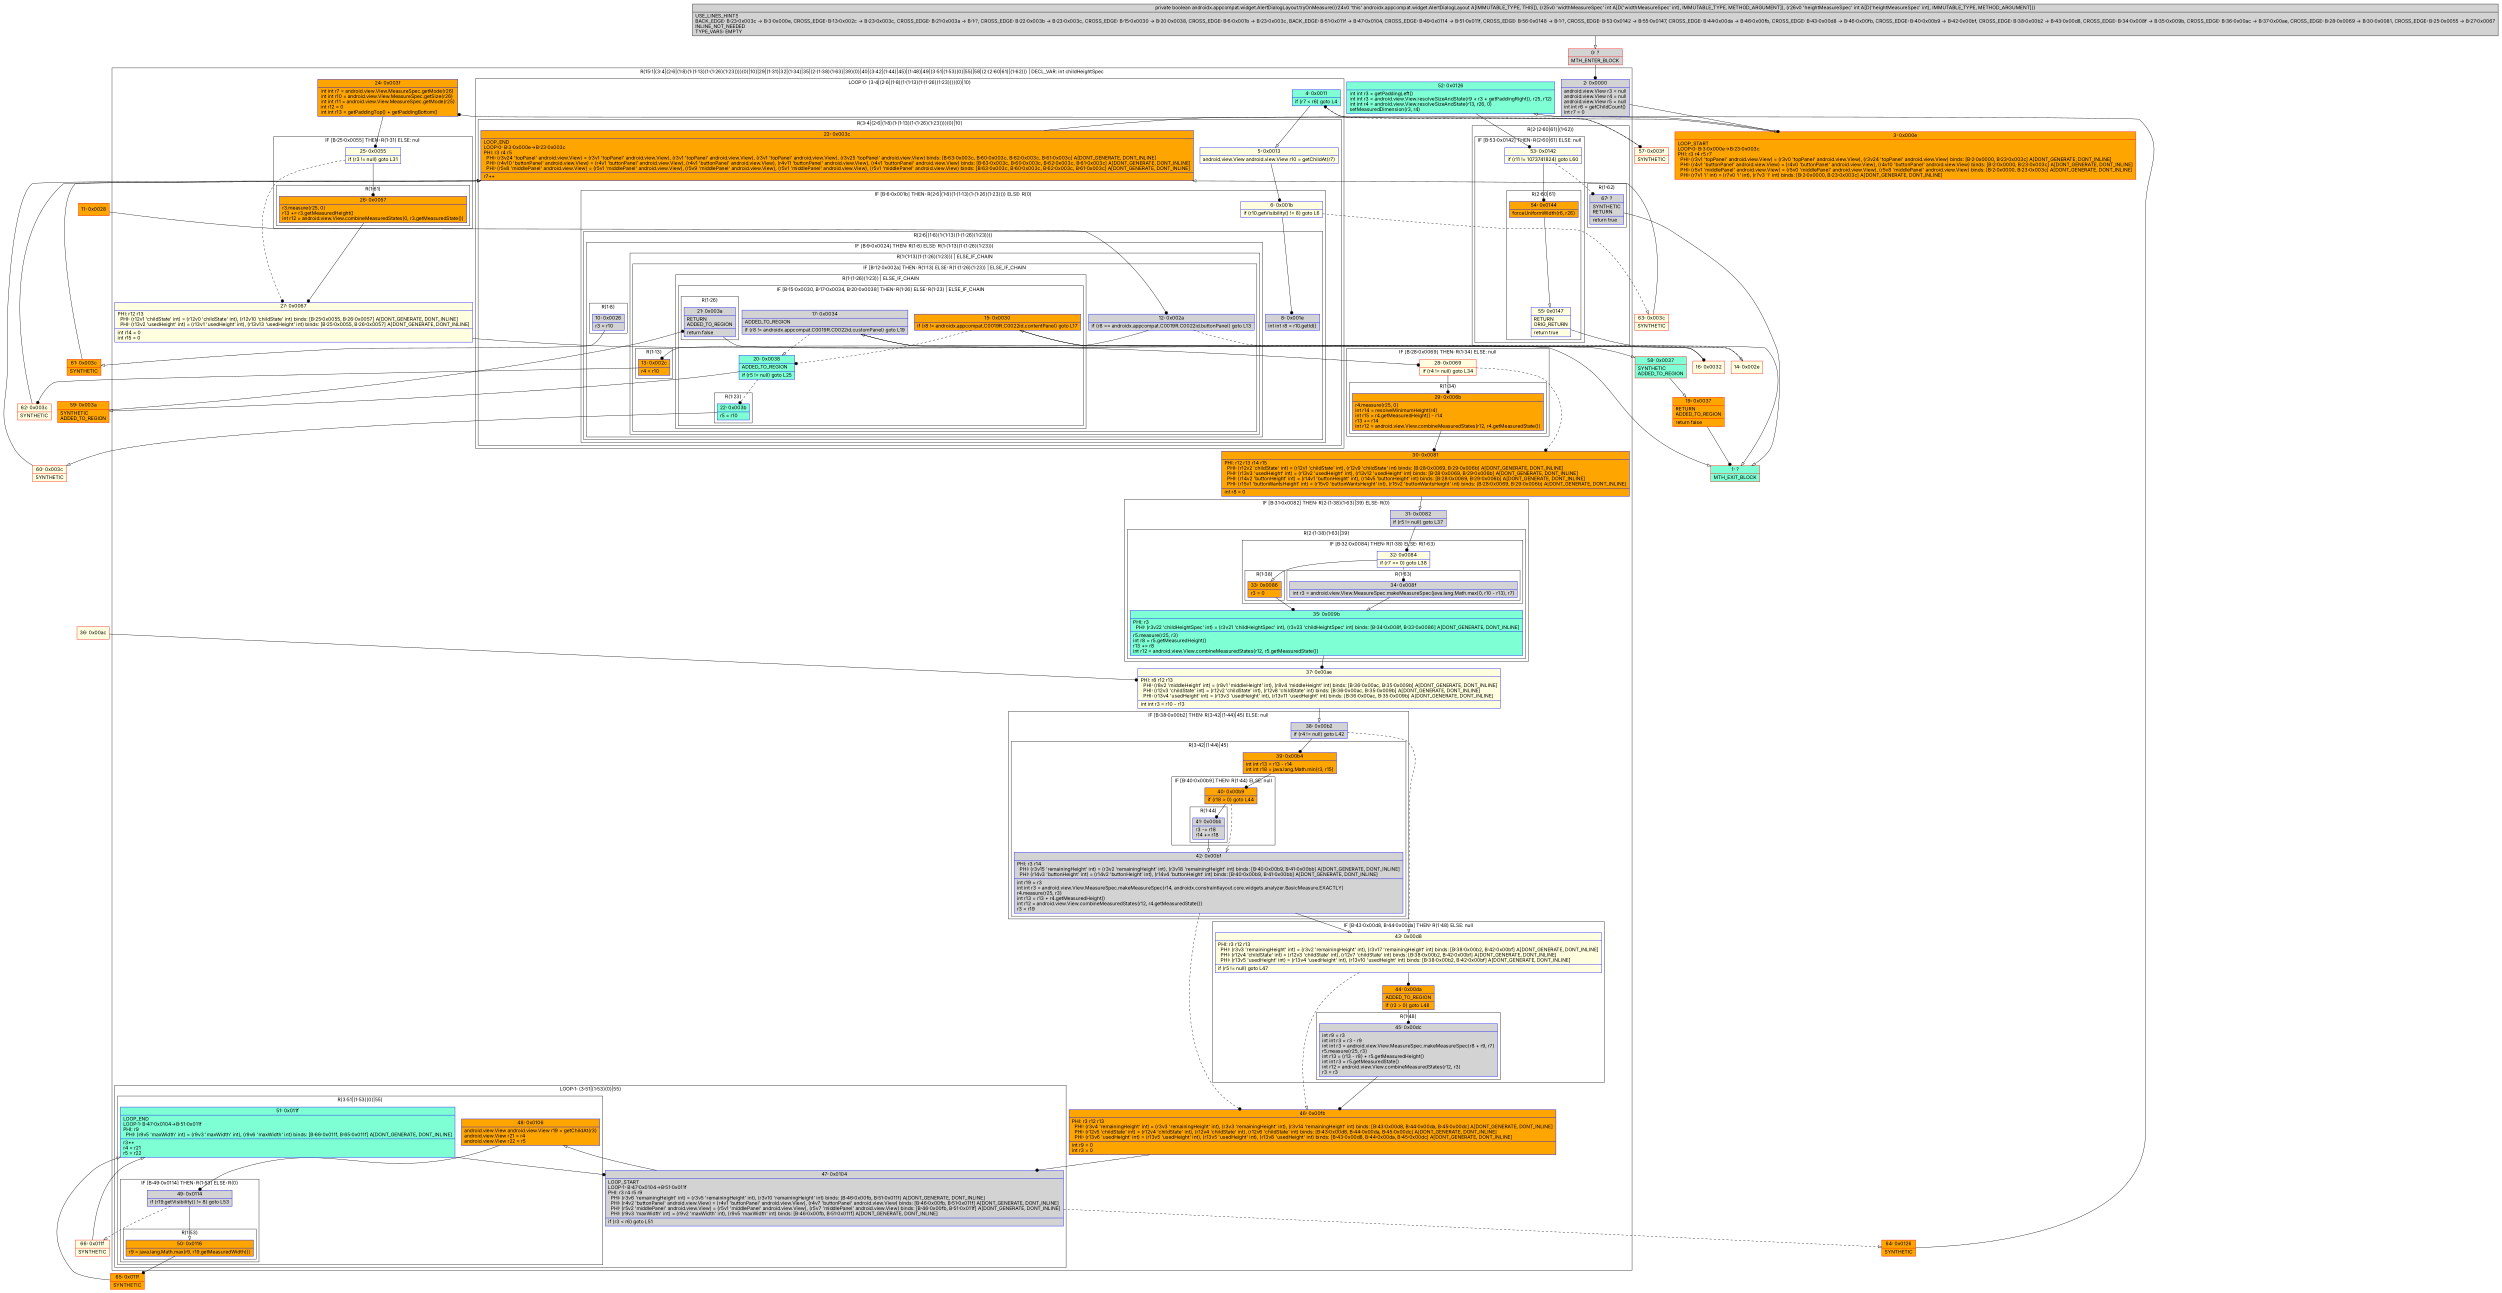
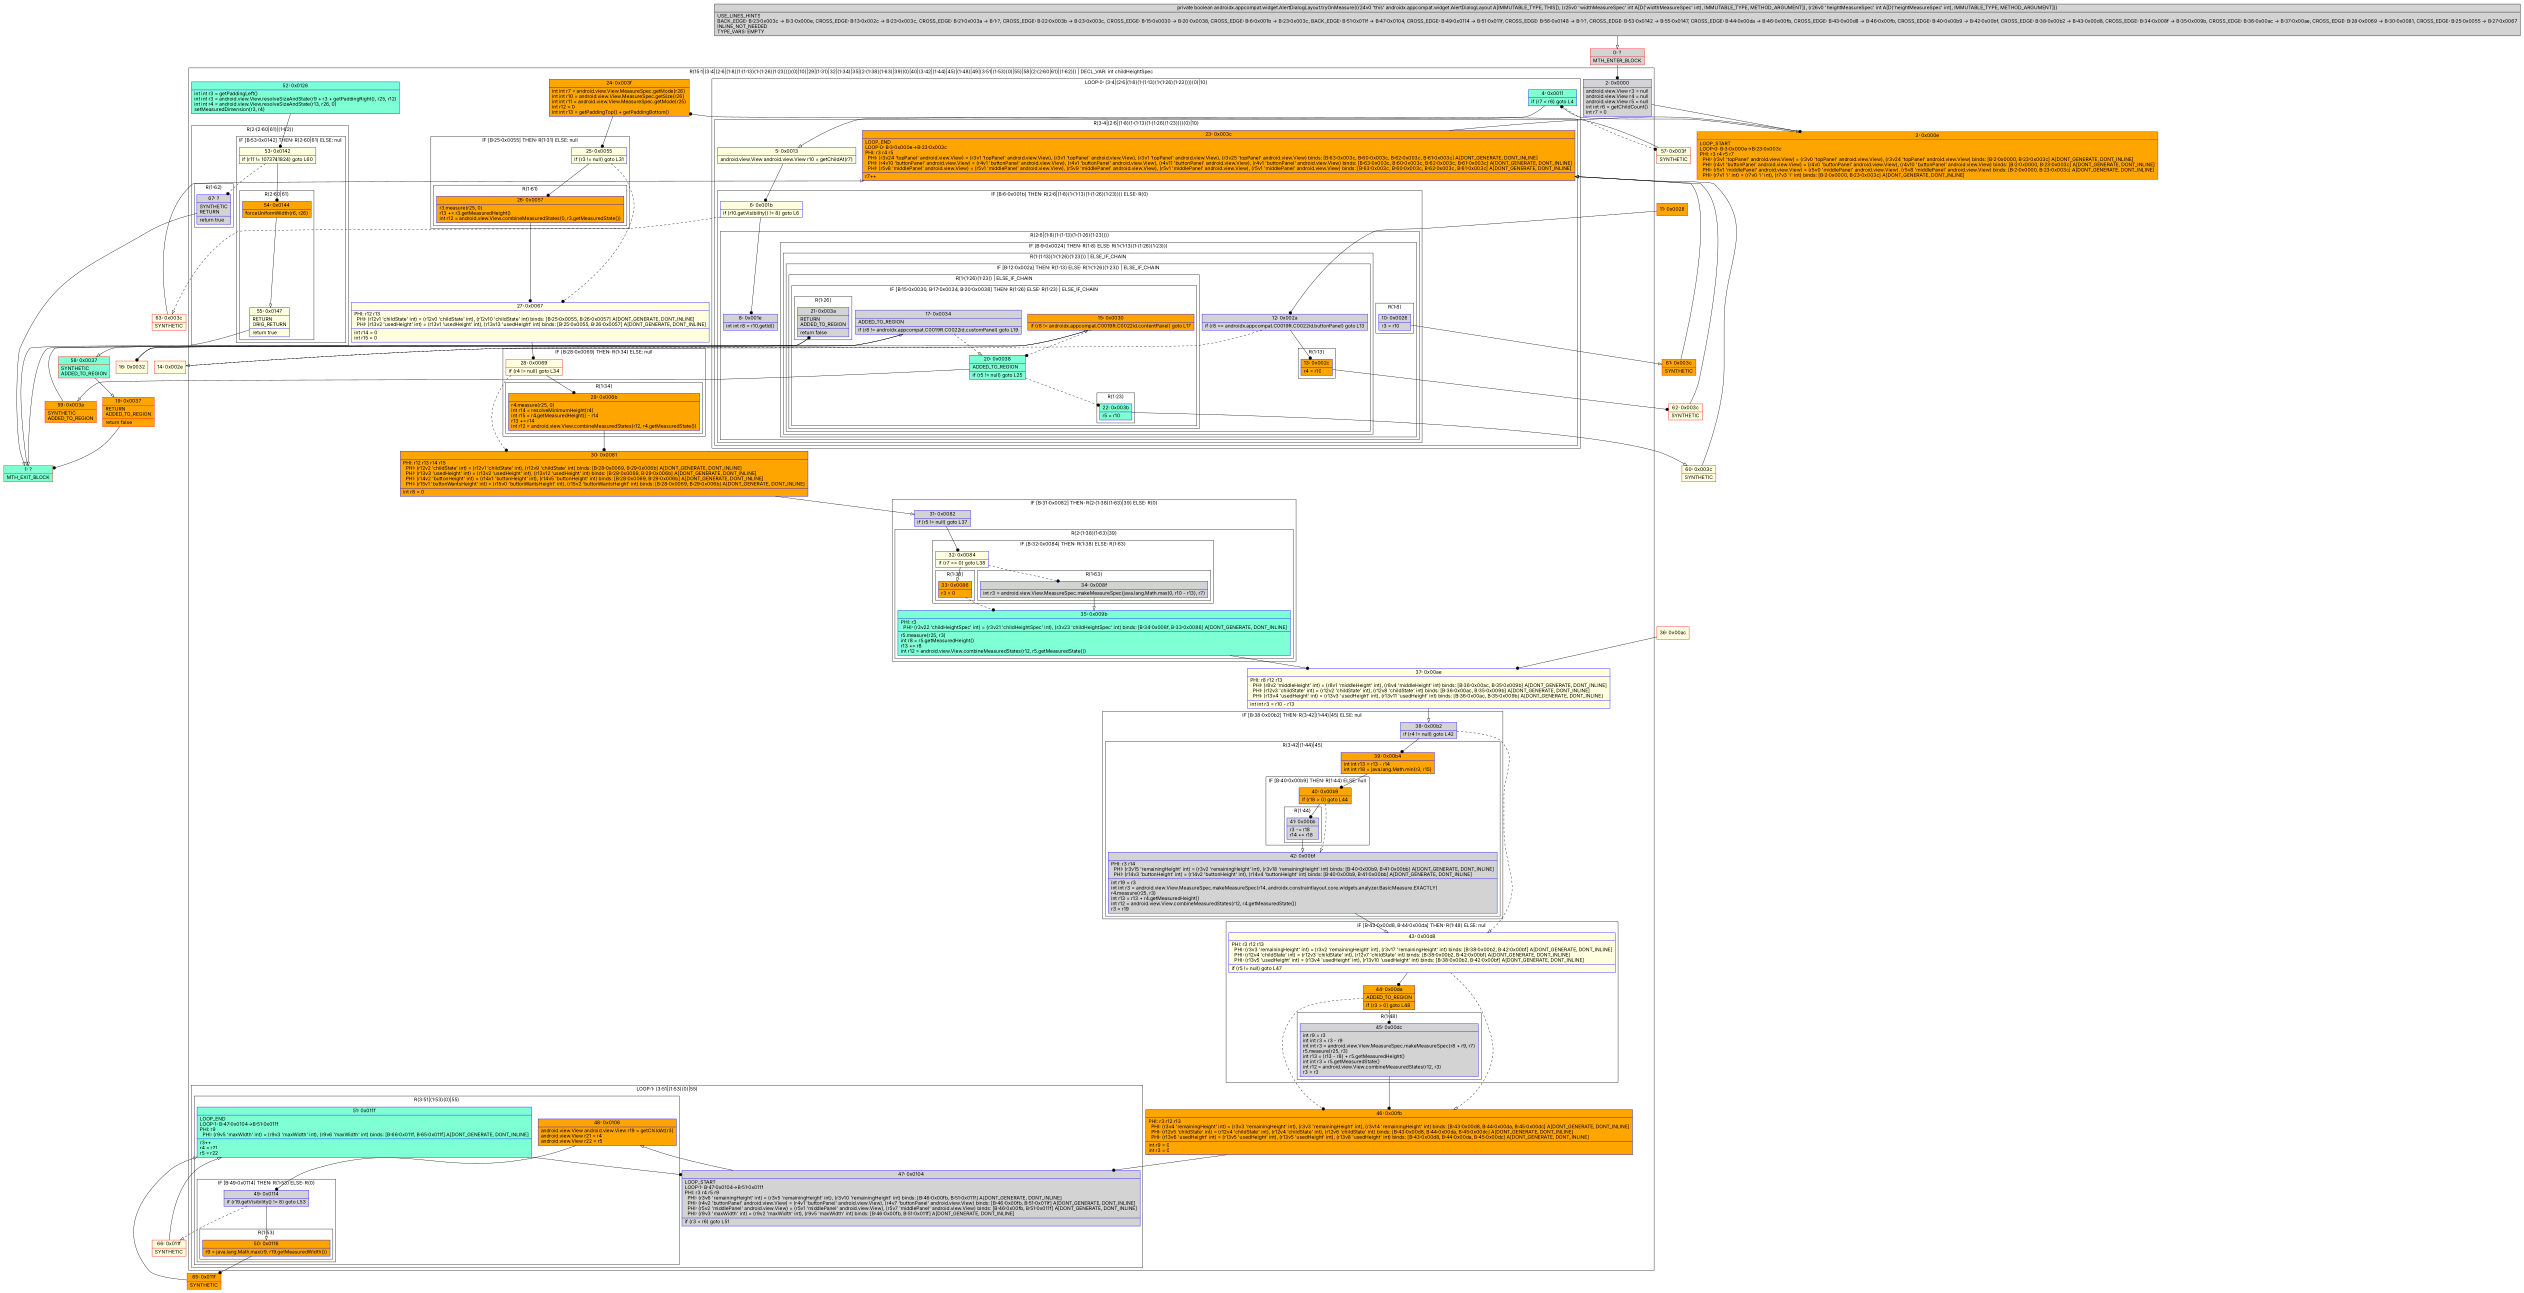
(1287, 605) -> (982, 606)
(1191, 1018) -> (1285, 1031)
(1899, 1248) -> none
